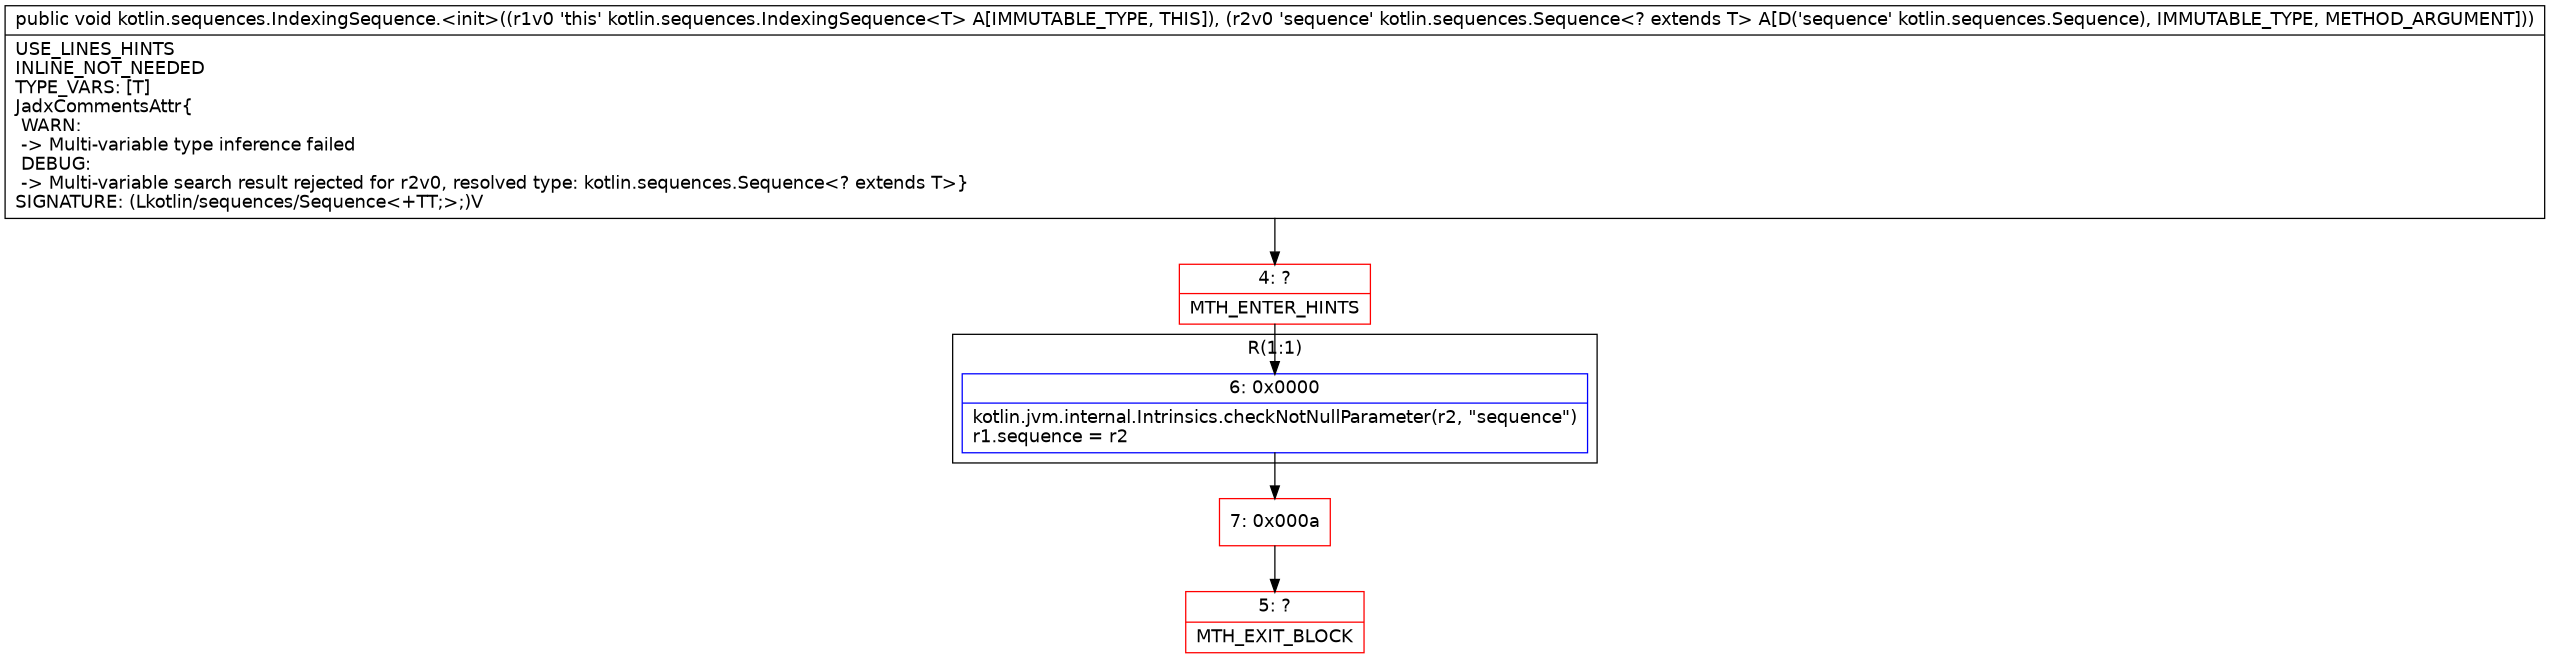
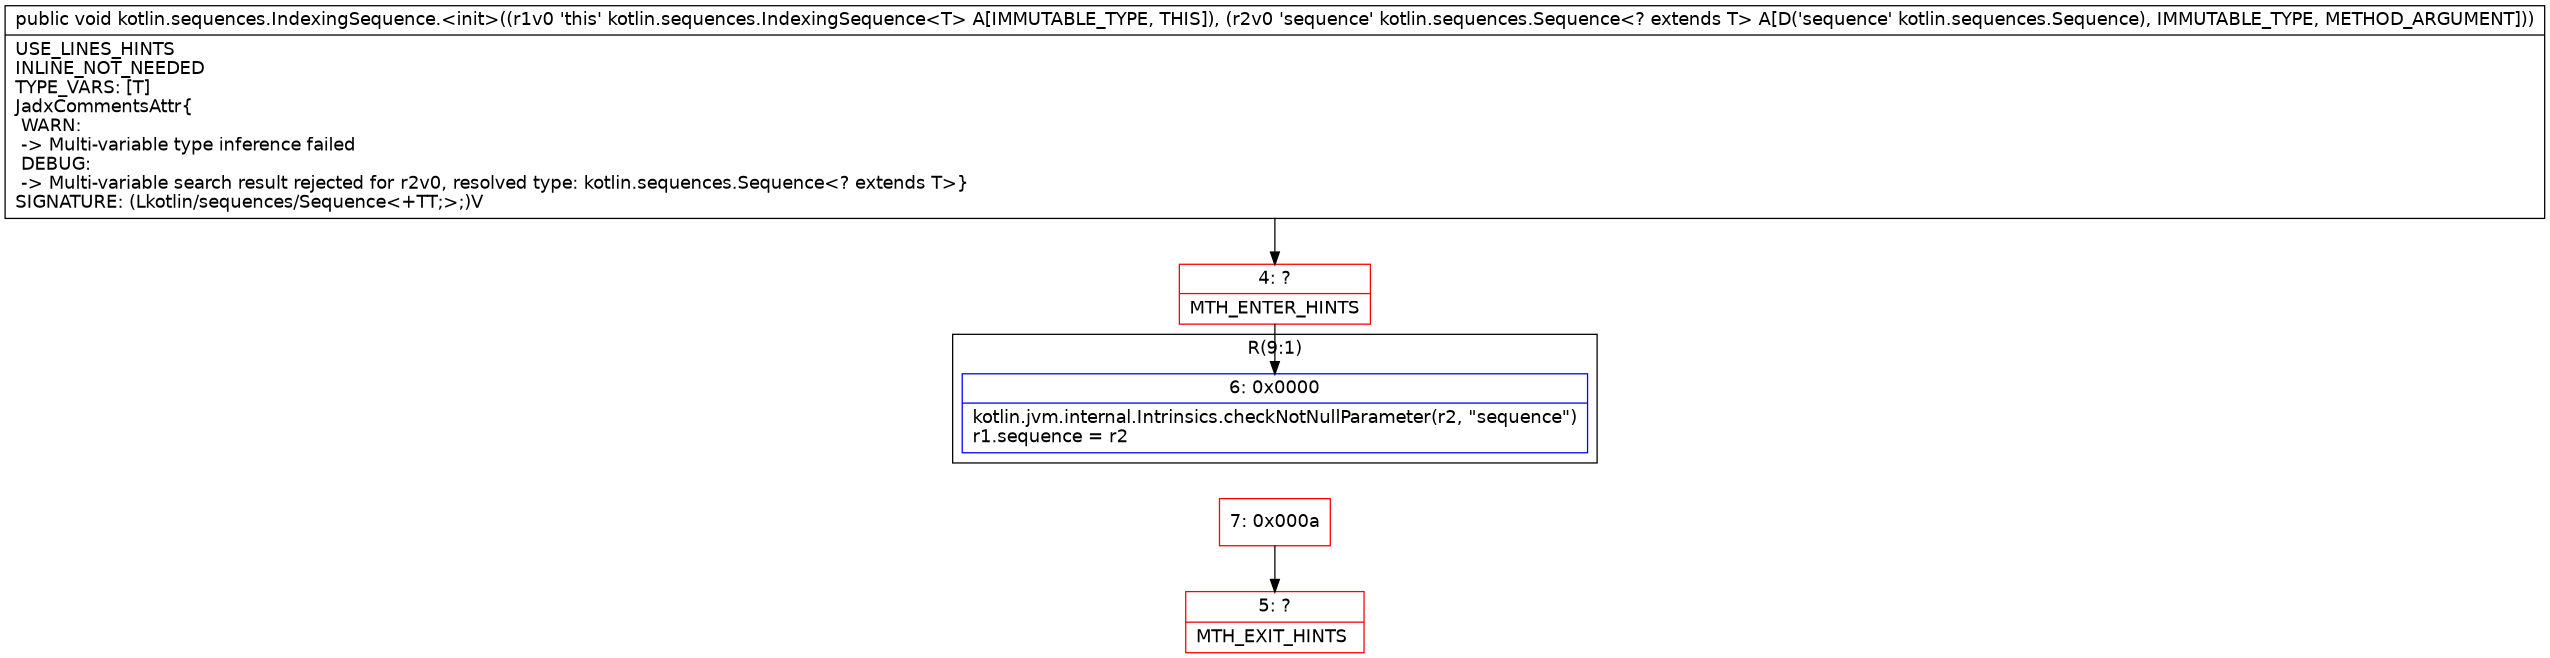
(1275, 349) -> (1275, 349)
(1275, 471) -> none
(1275, 637) -> (1272, 637)
